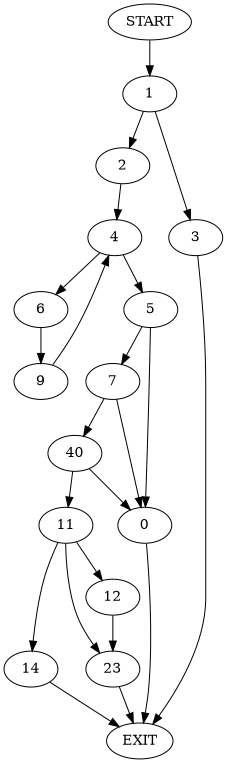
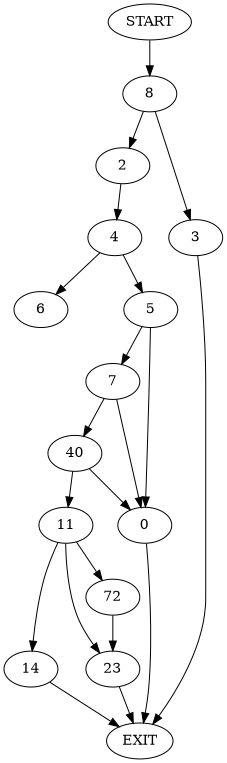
(150, 94) -> (150, 94)
(41, 381) -> none
(113, 597) -> (113, 597)
